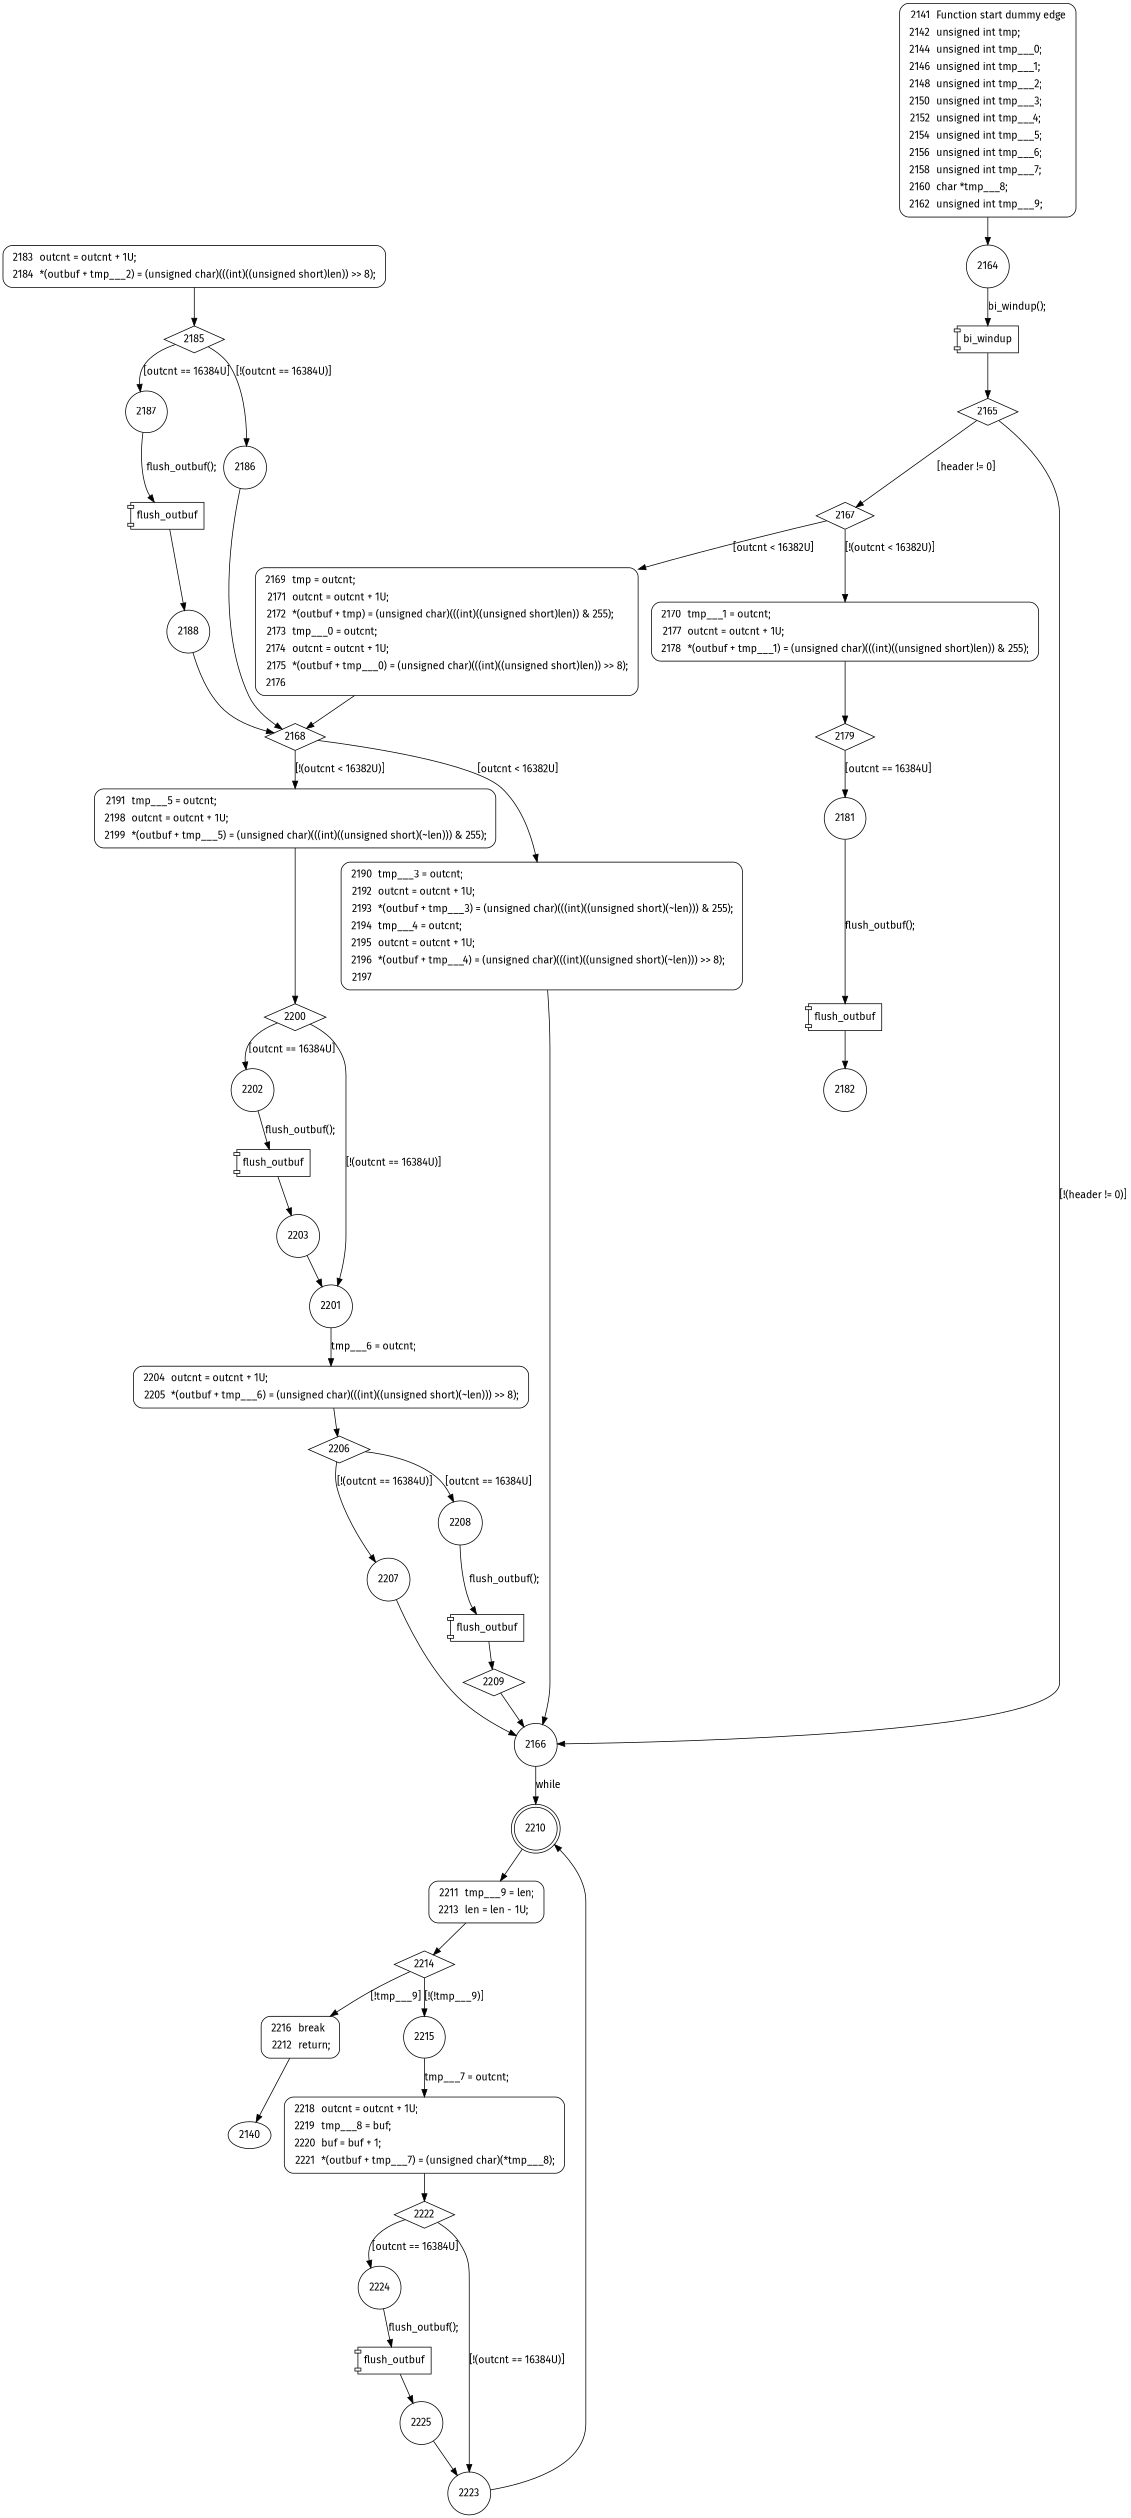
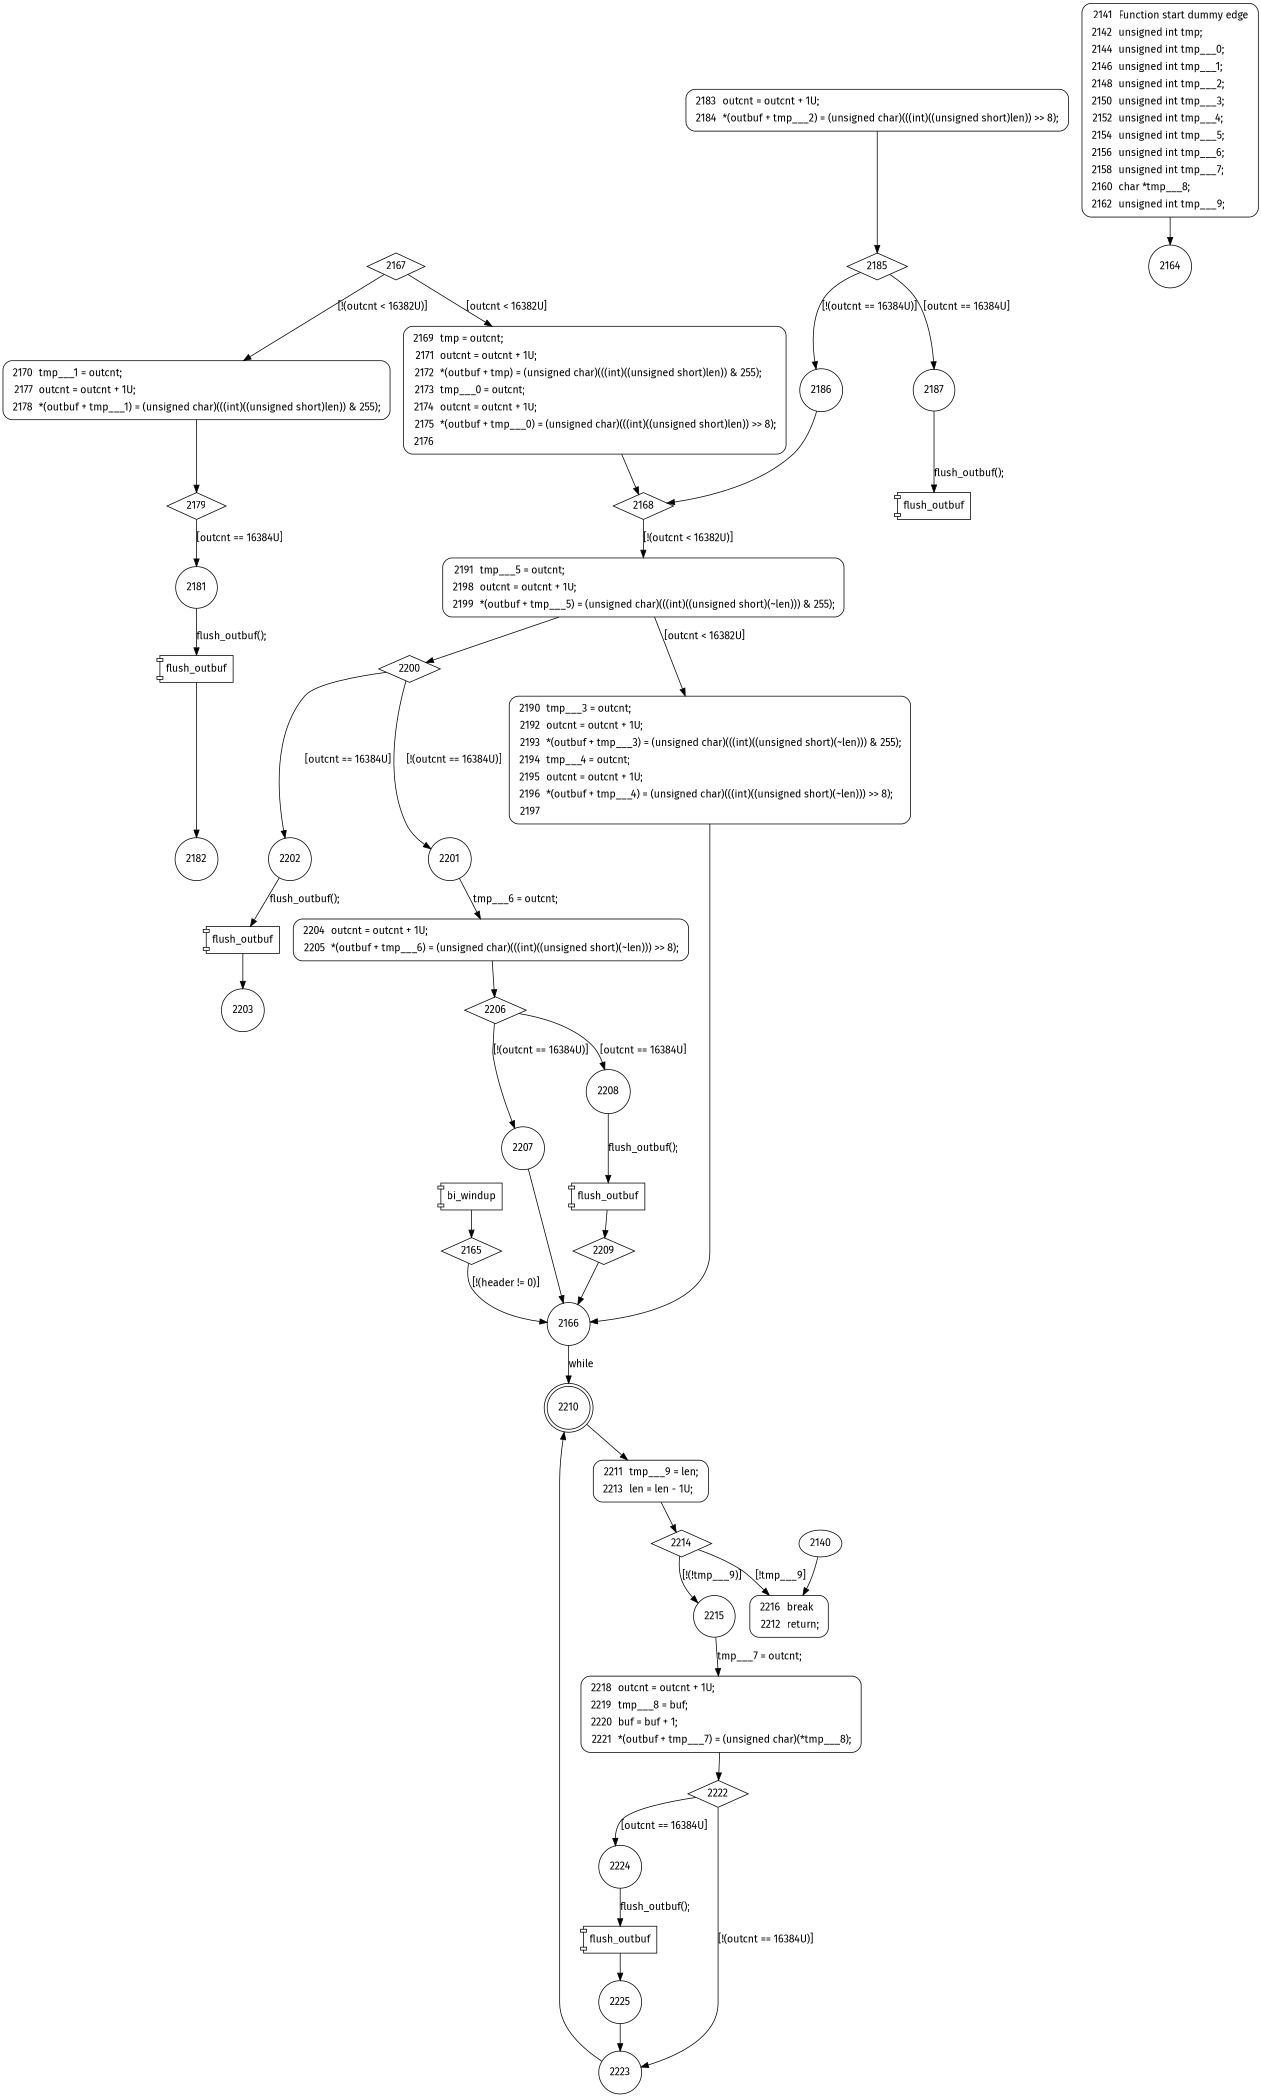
(988, 303) -> none
(919, 462) -> none
(188, 632) -> none
(449, 765) -> (669, 653)
(313, 1268) -> none
(275, 2087) -> (813, 1573)
